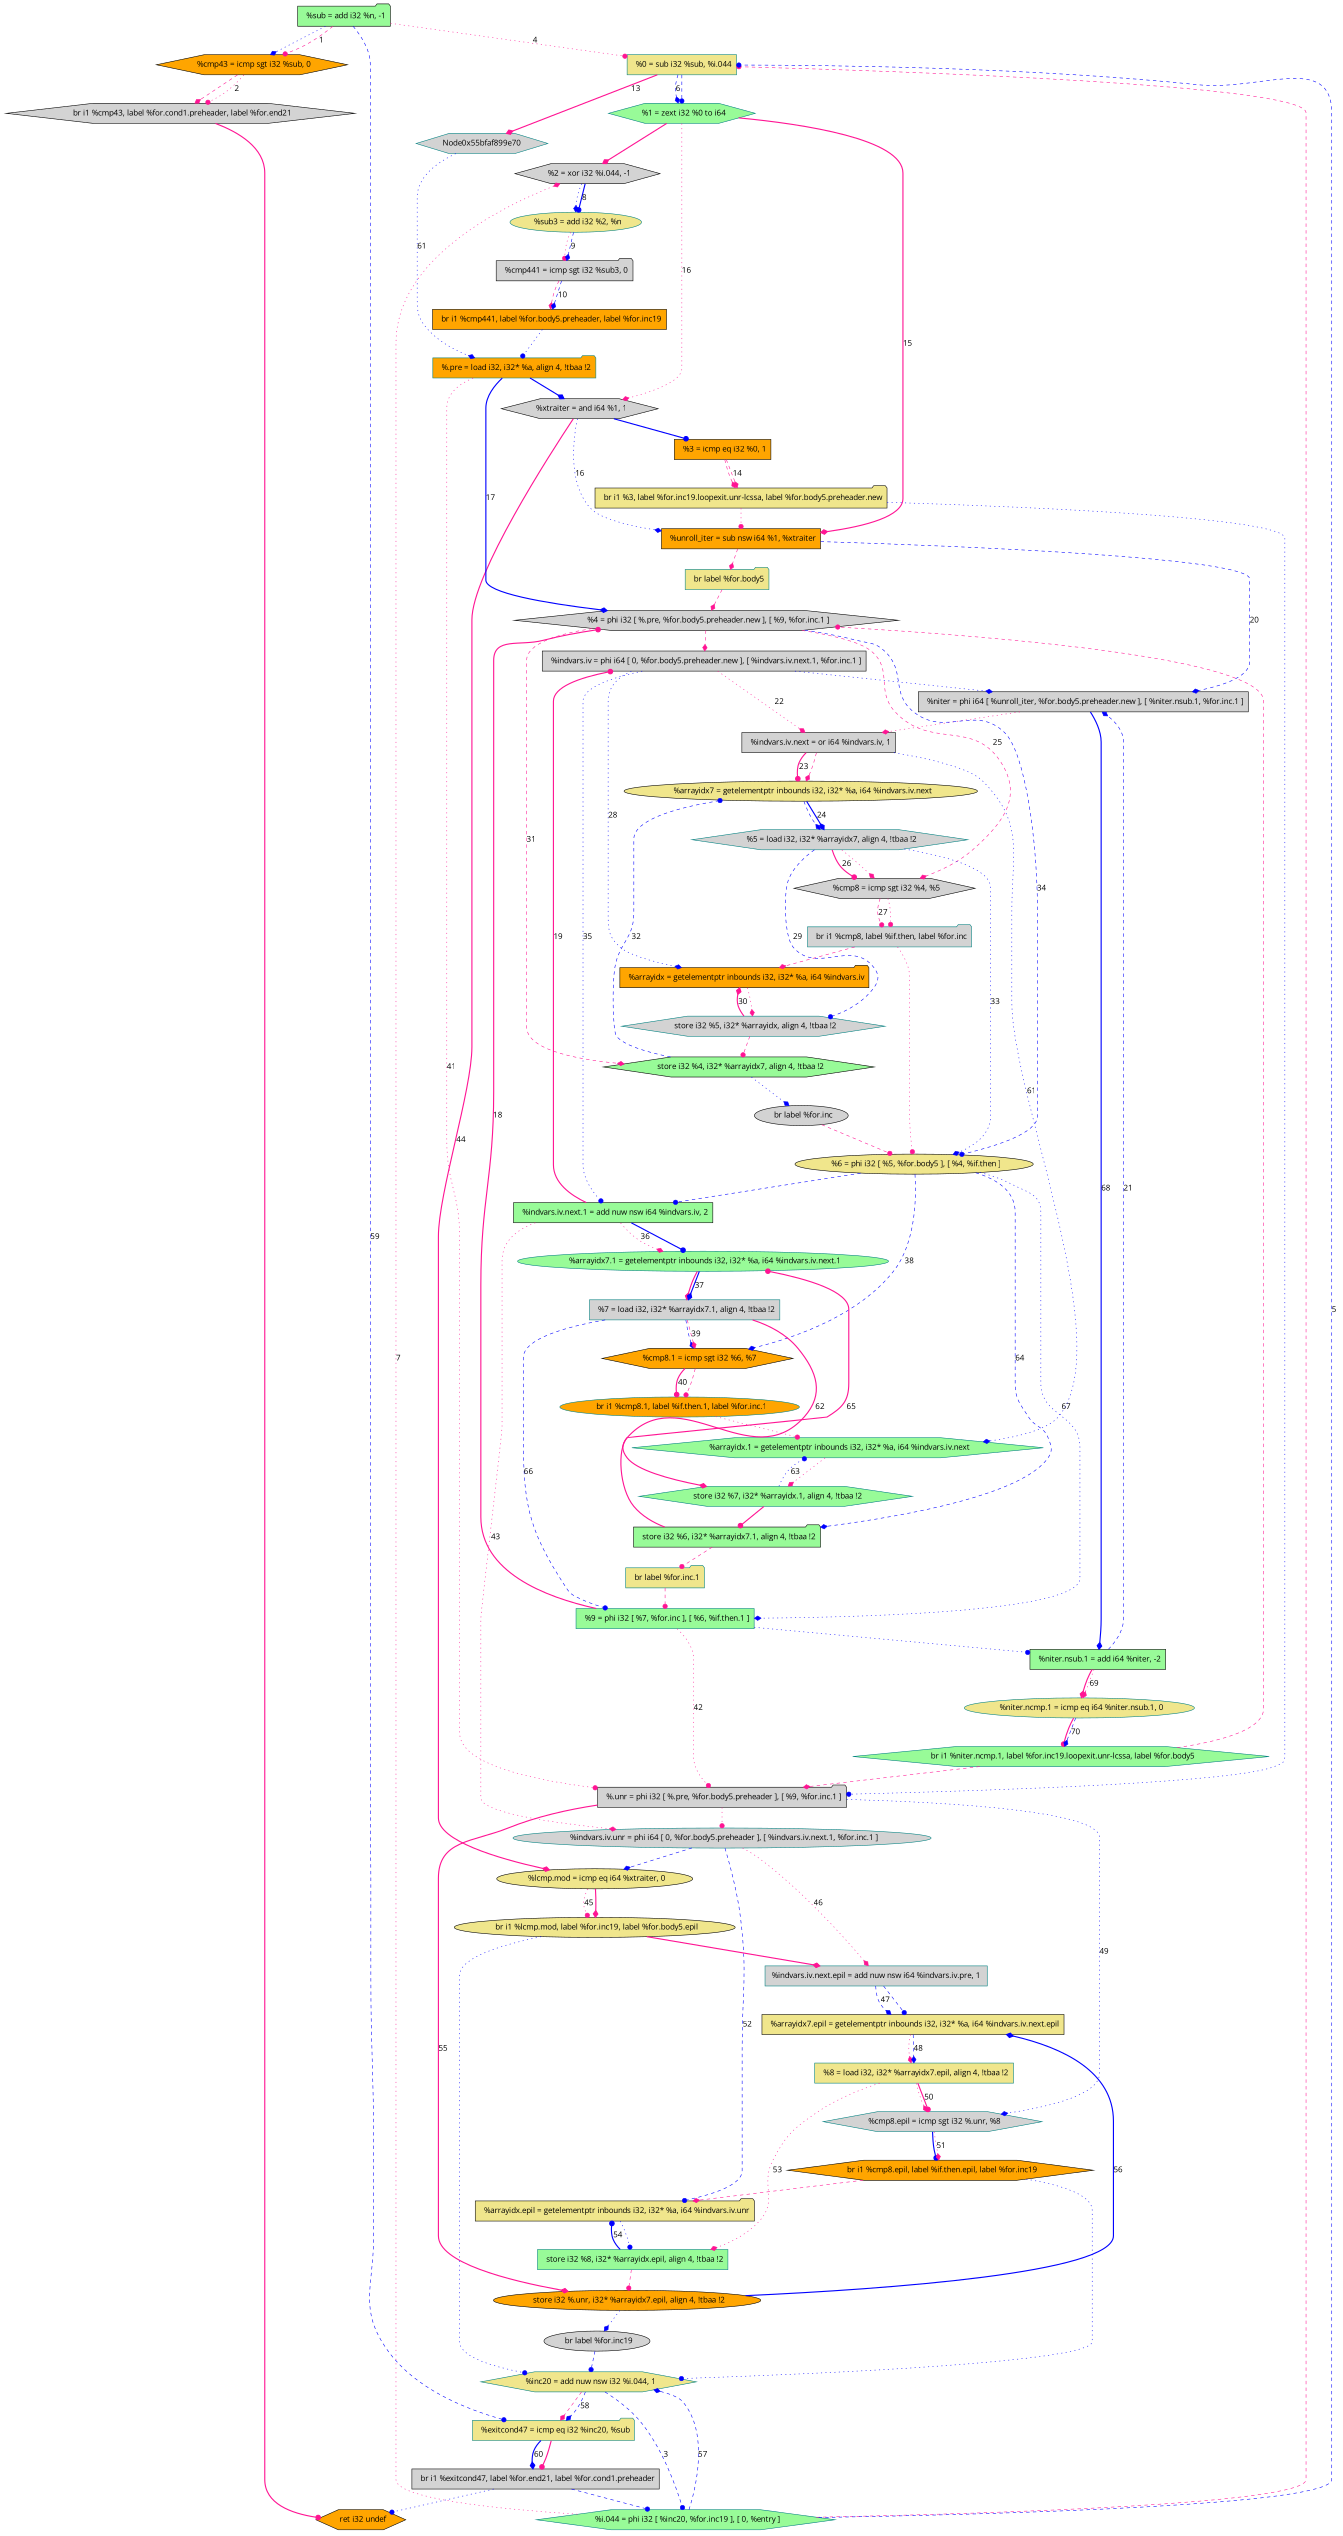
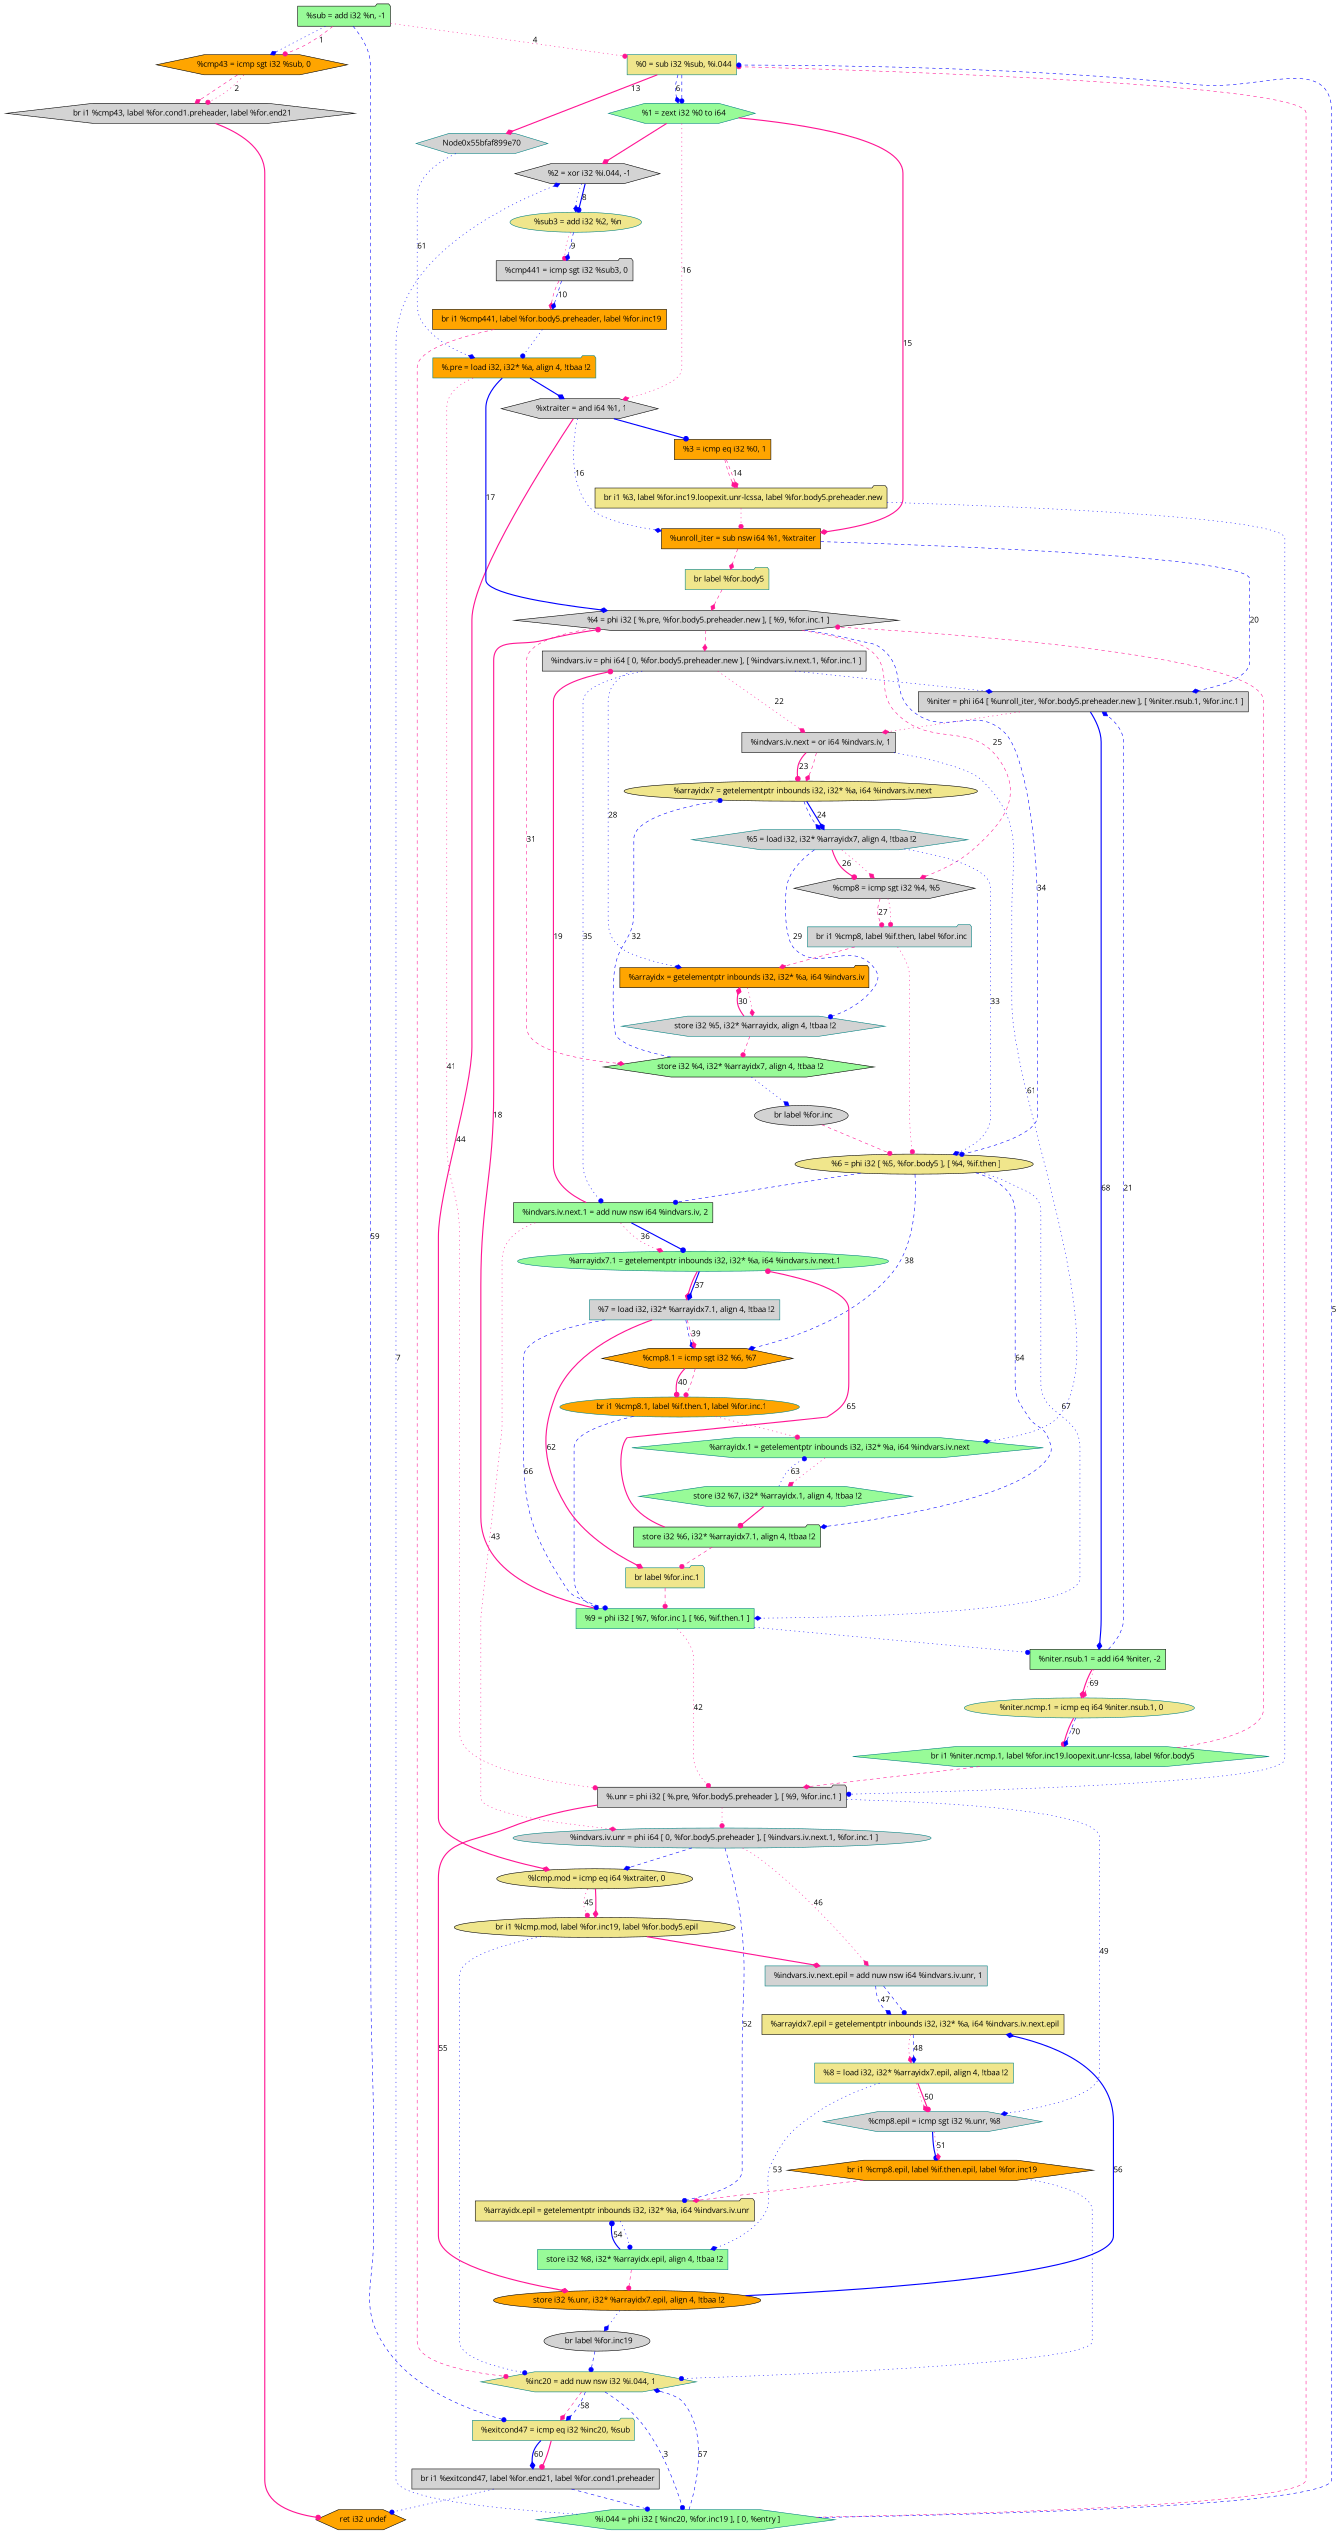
none -> (417, 1359)
(396, 1388) -> (396, 1388)
(730, 1431) -> (546, 1435)
none -> (574, 1496)
(876, 1976) -> (876, 1976)
(778, 2151) -> (778, 2151)
